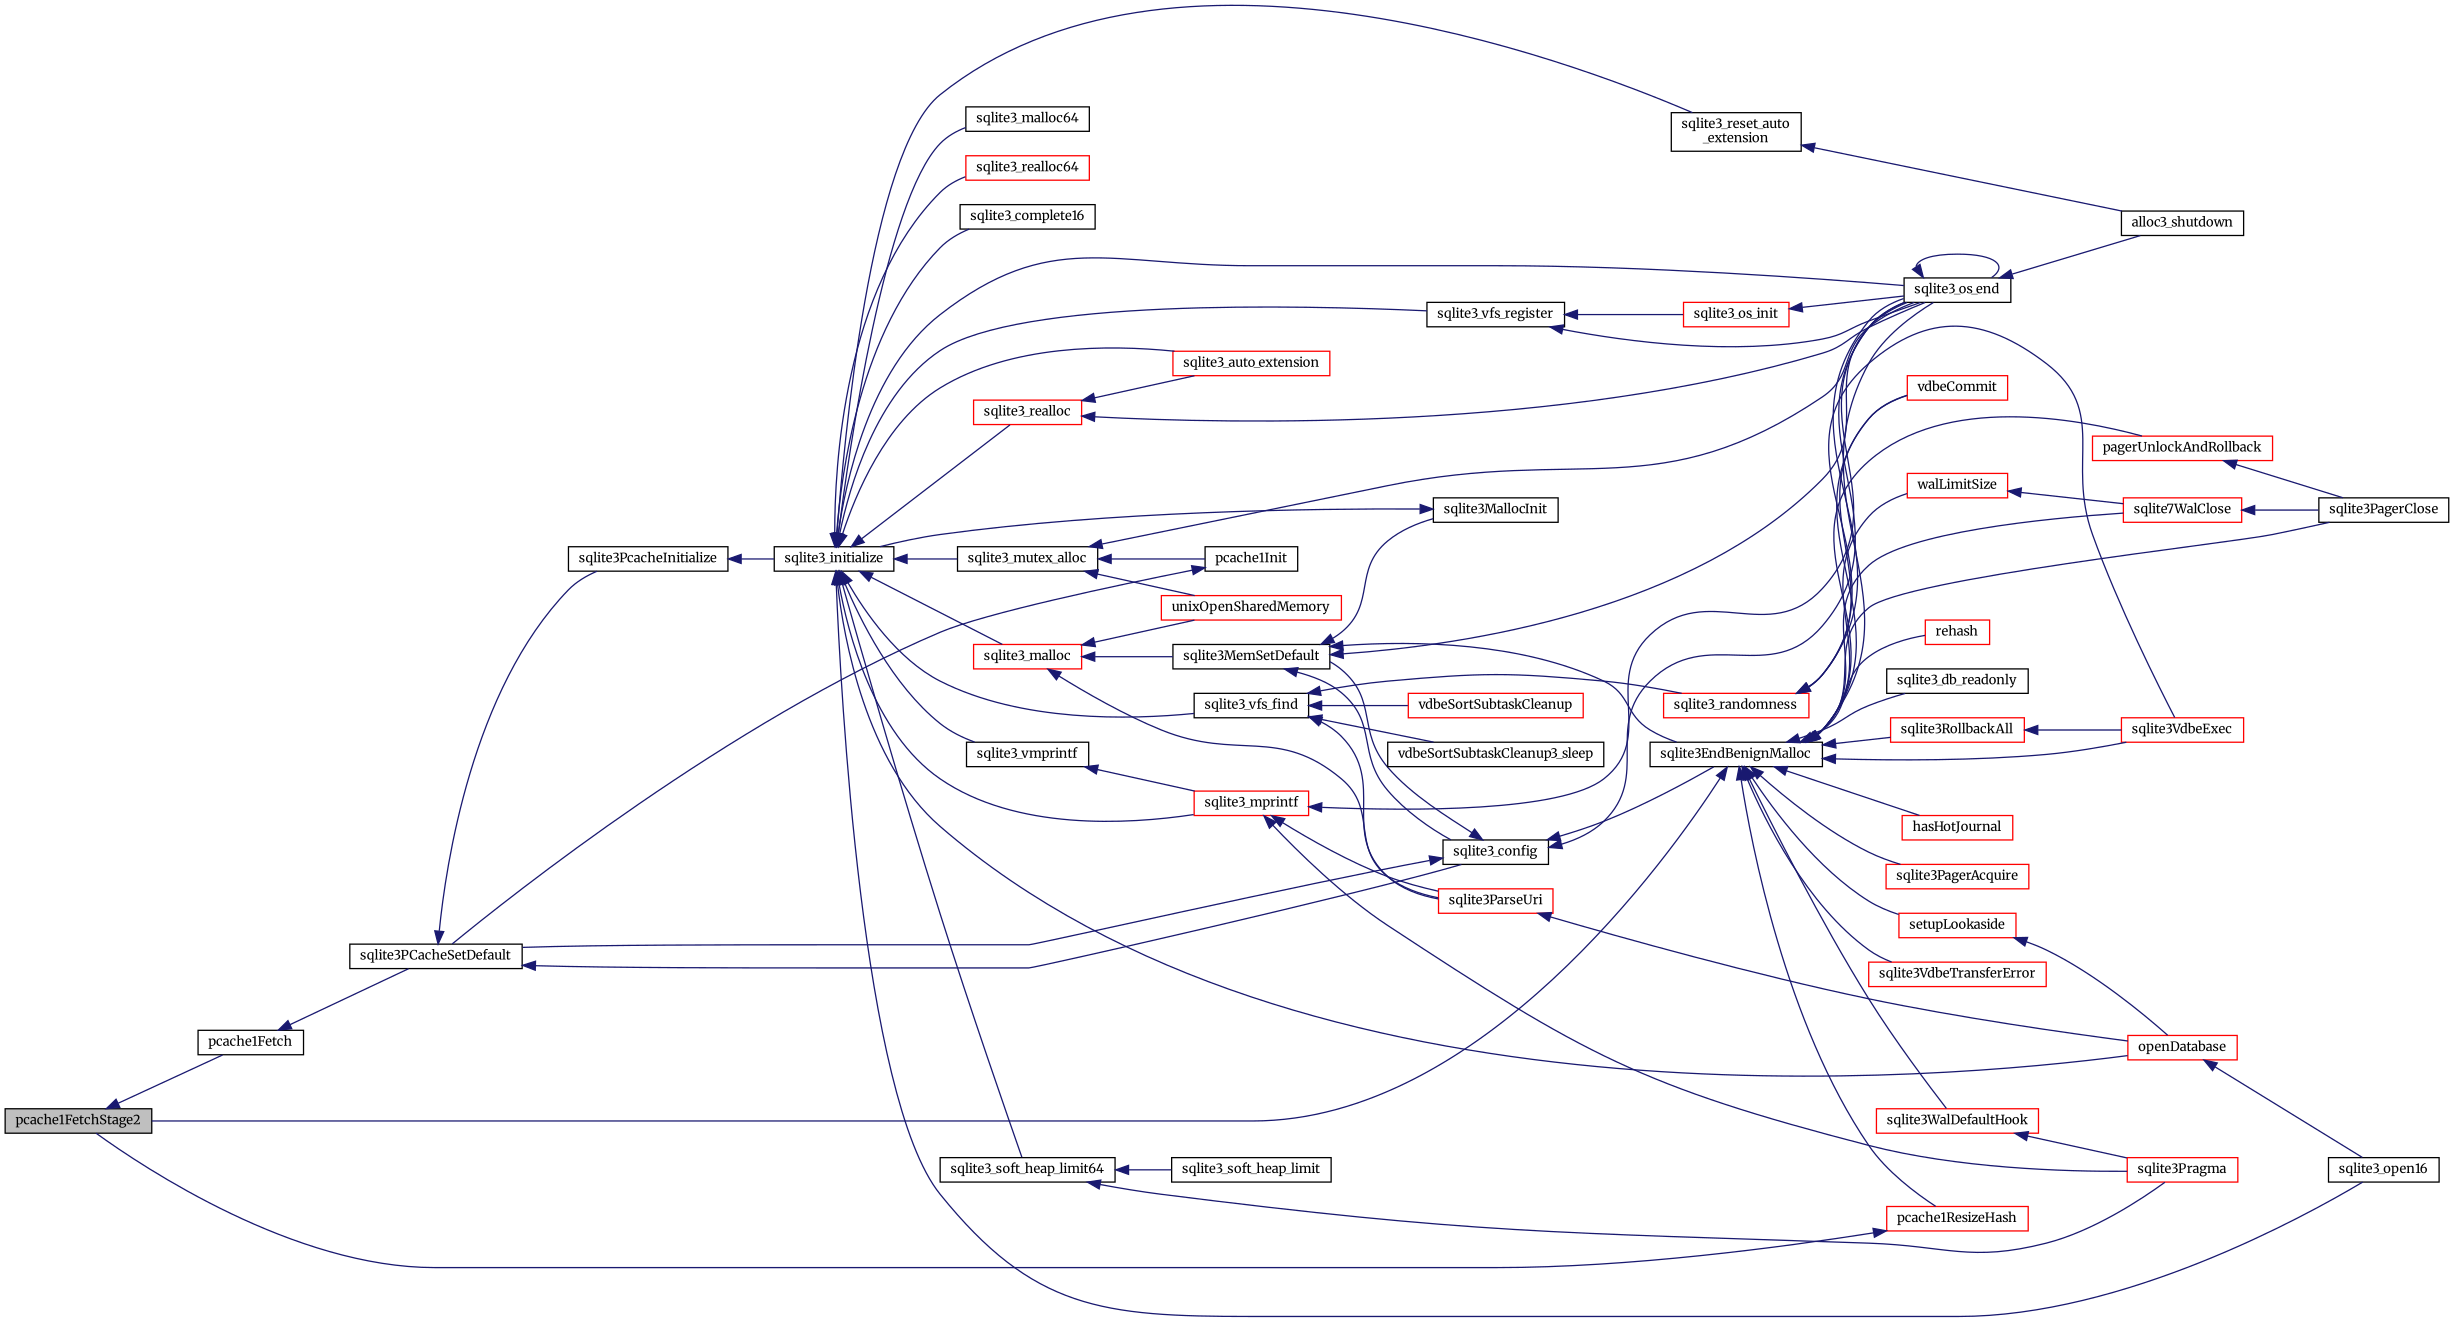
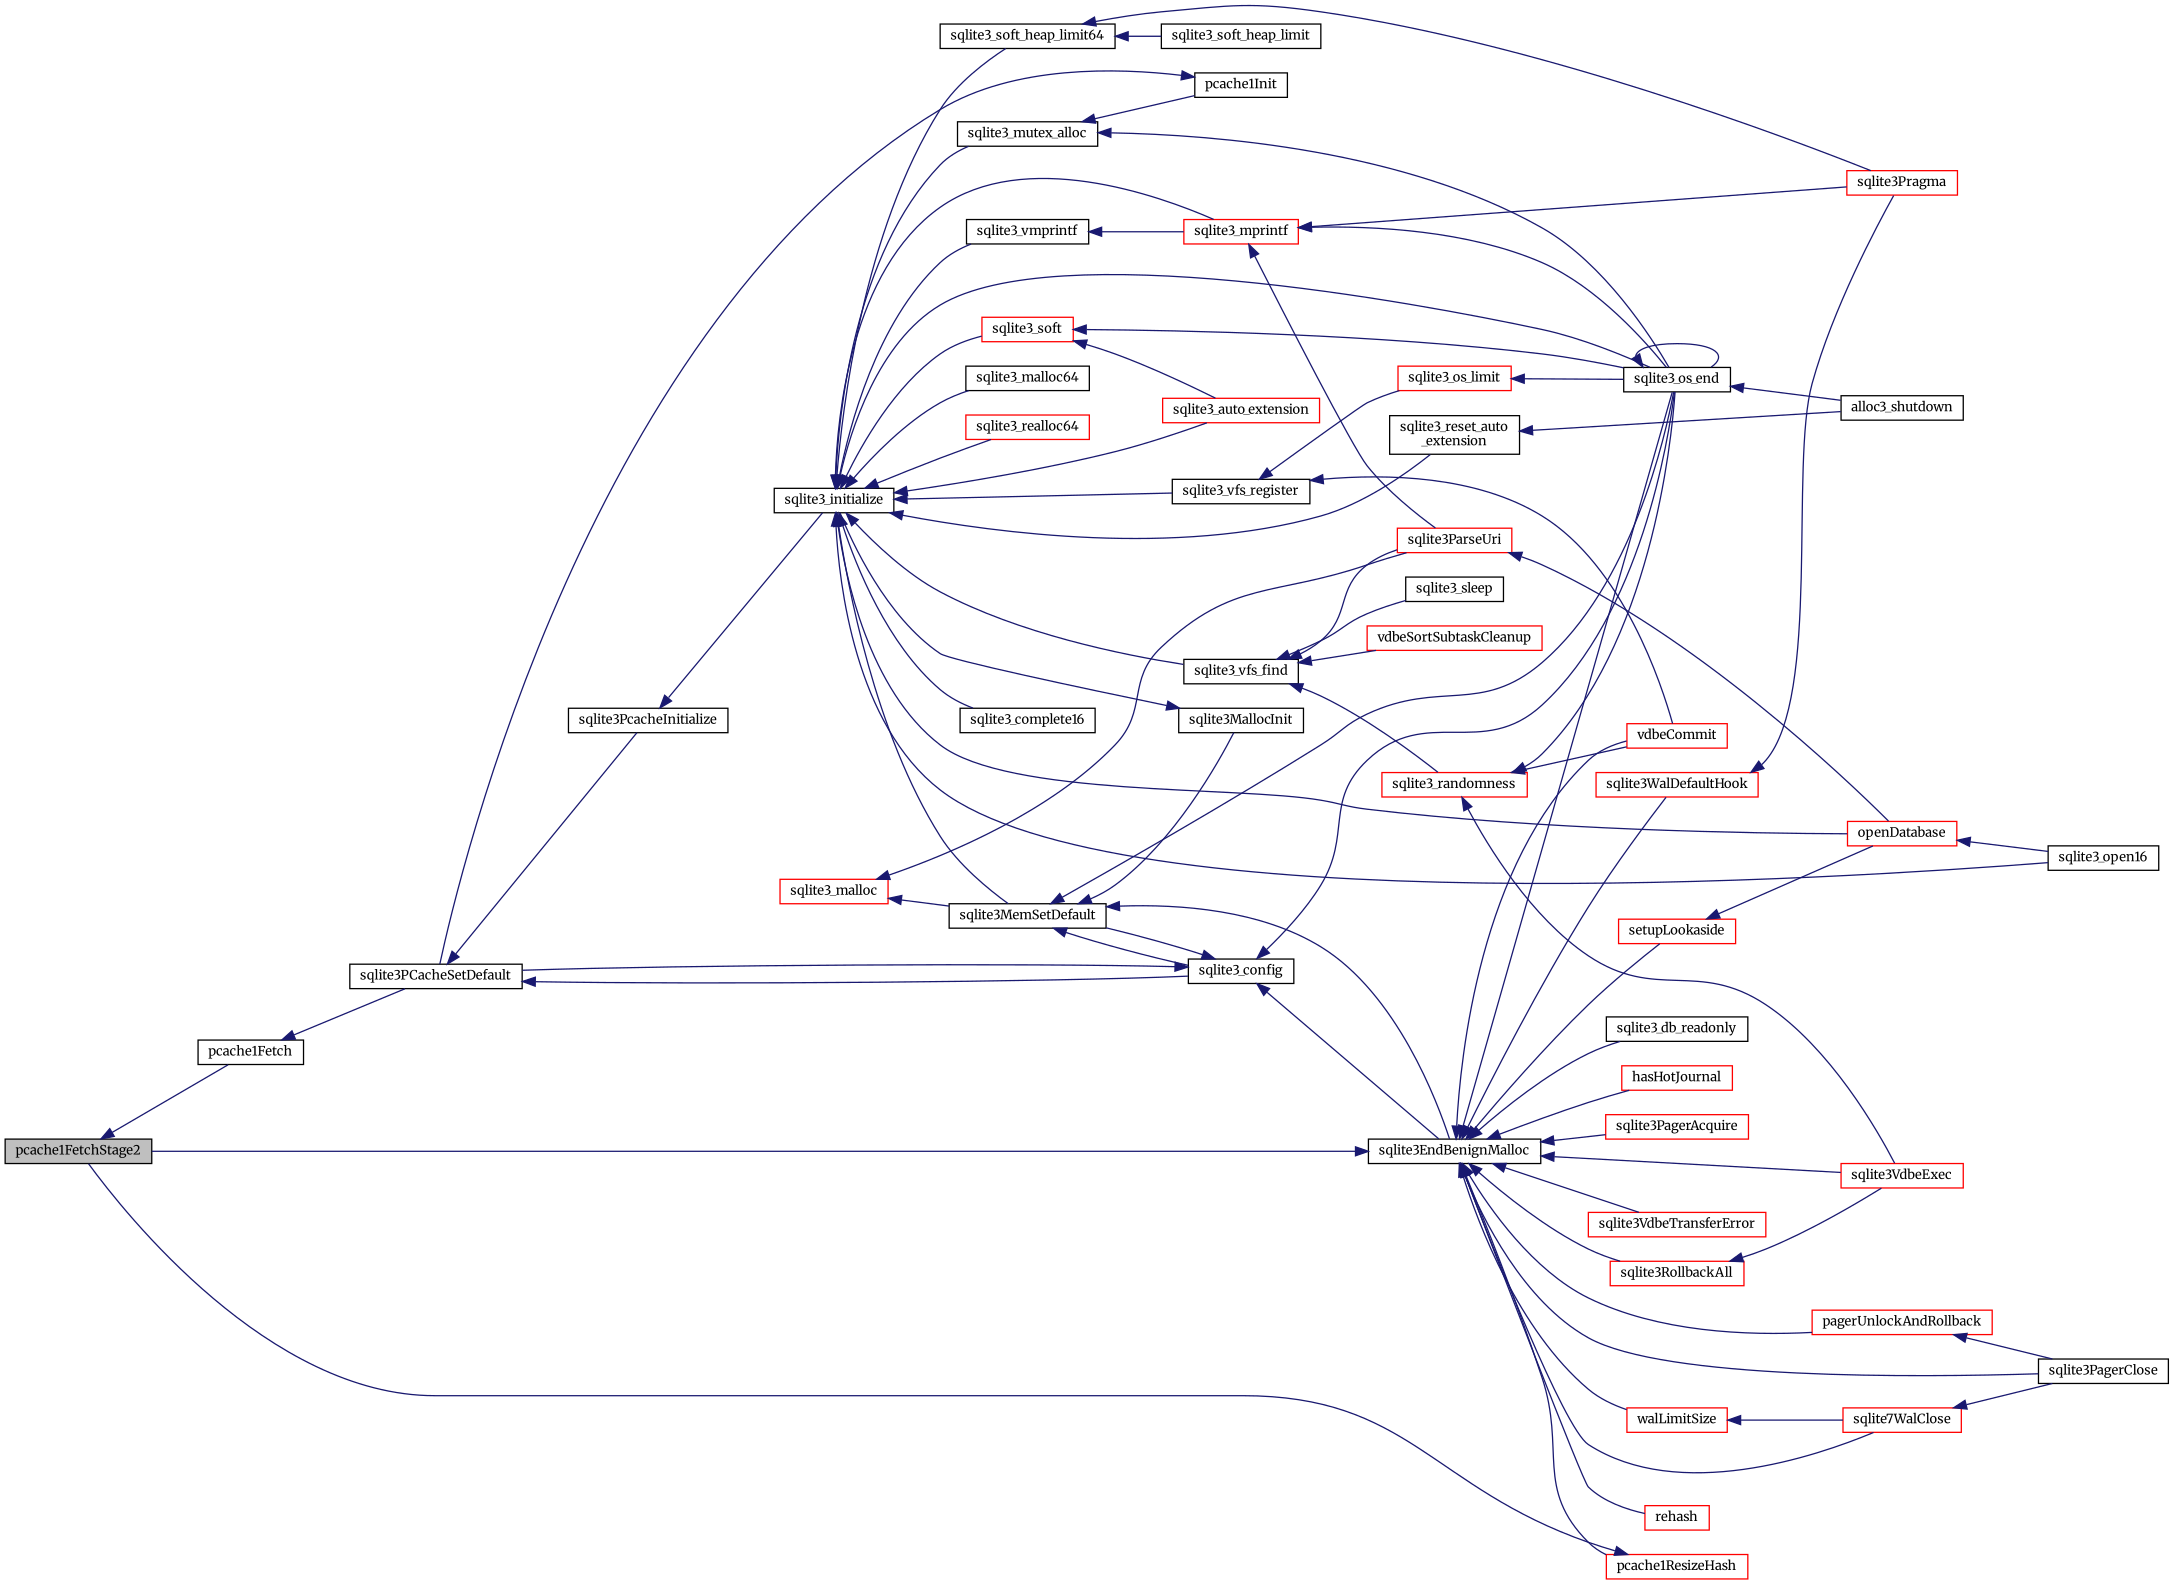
(1736, 315) -> (1455, 378)
(1744, 346) -> (1552, 524)
(1028, 412) -> (1028, 330)
(1251, 608) -> none
(937, 611) -> (906, 771)
(1496, 754) -> (1455, 589)
